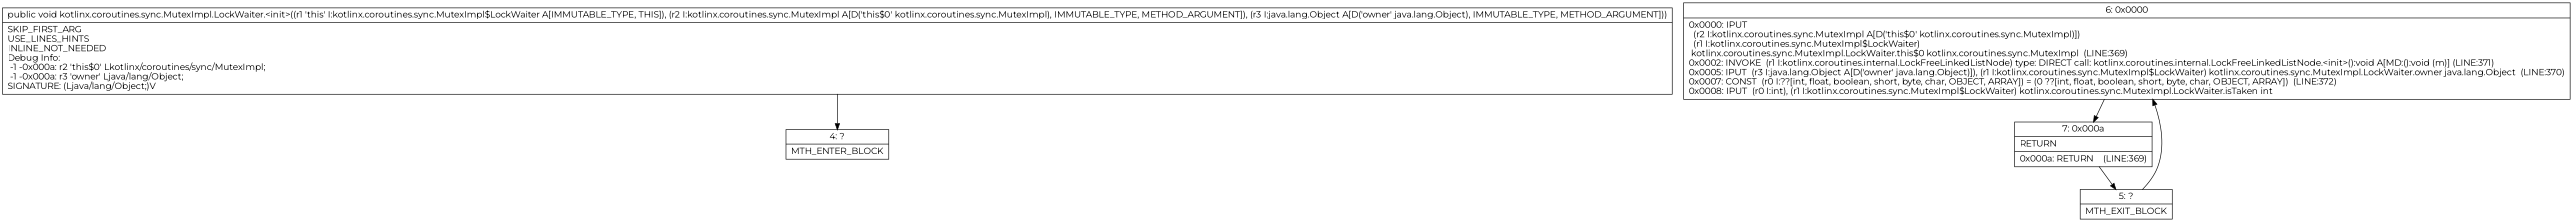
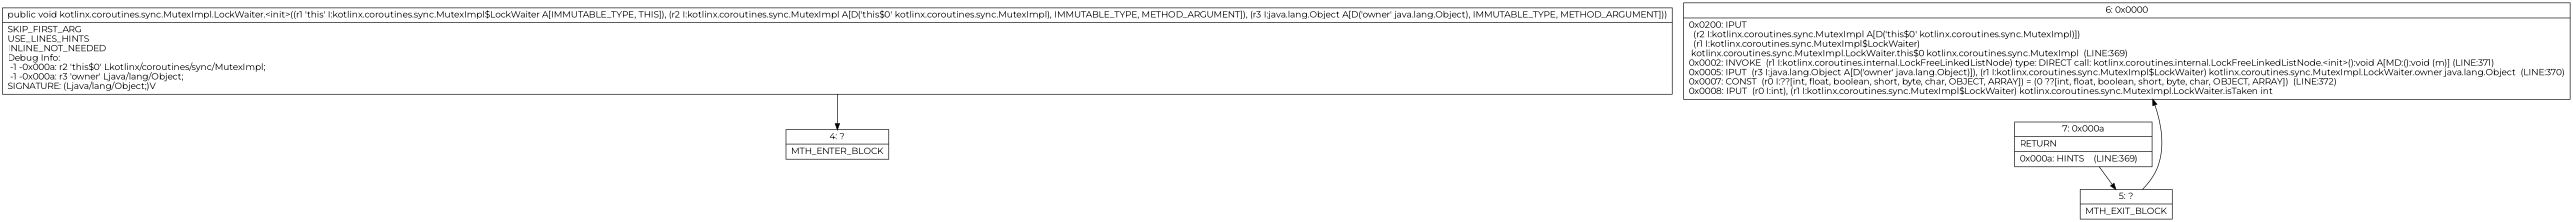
(1720, 25) -> (1720, 25)
(2100, 108) -> none
(2083, 159) -> (2079, 159)
